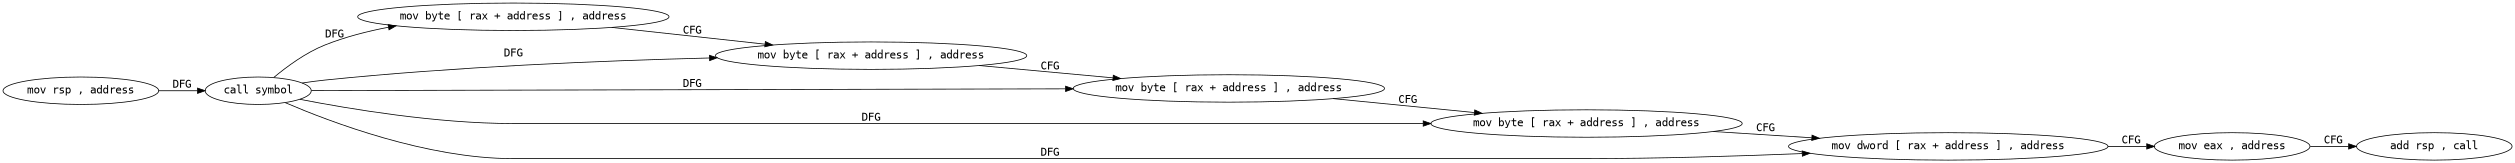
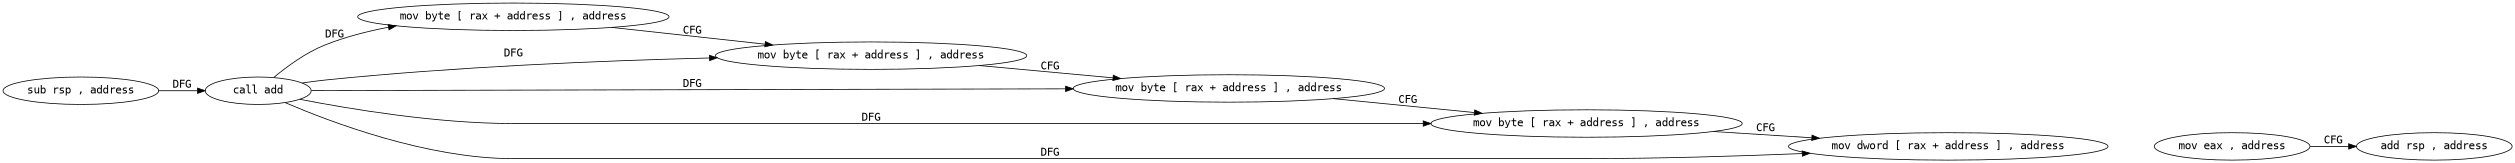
(81, 91) -> (81, 91)
(258, 91) -> (258, 91)
(2127, 146) -> none
(2434, 146) -> (2434, 146)
